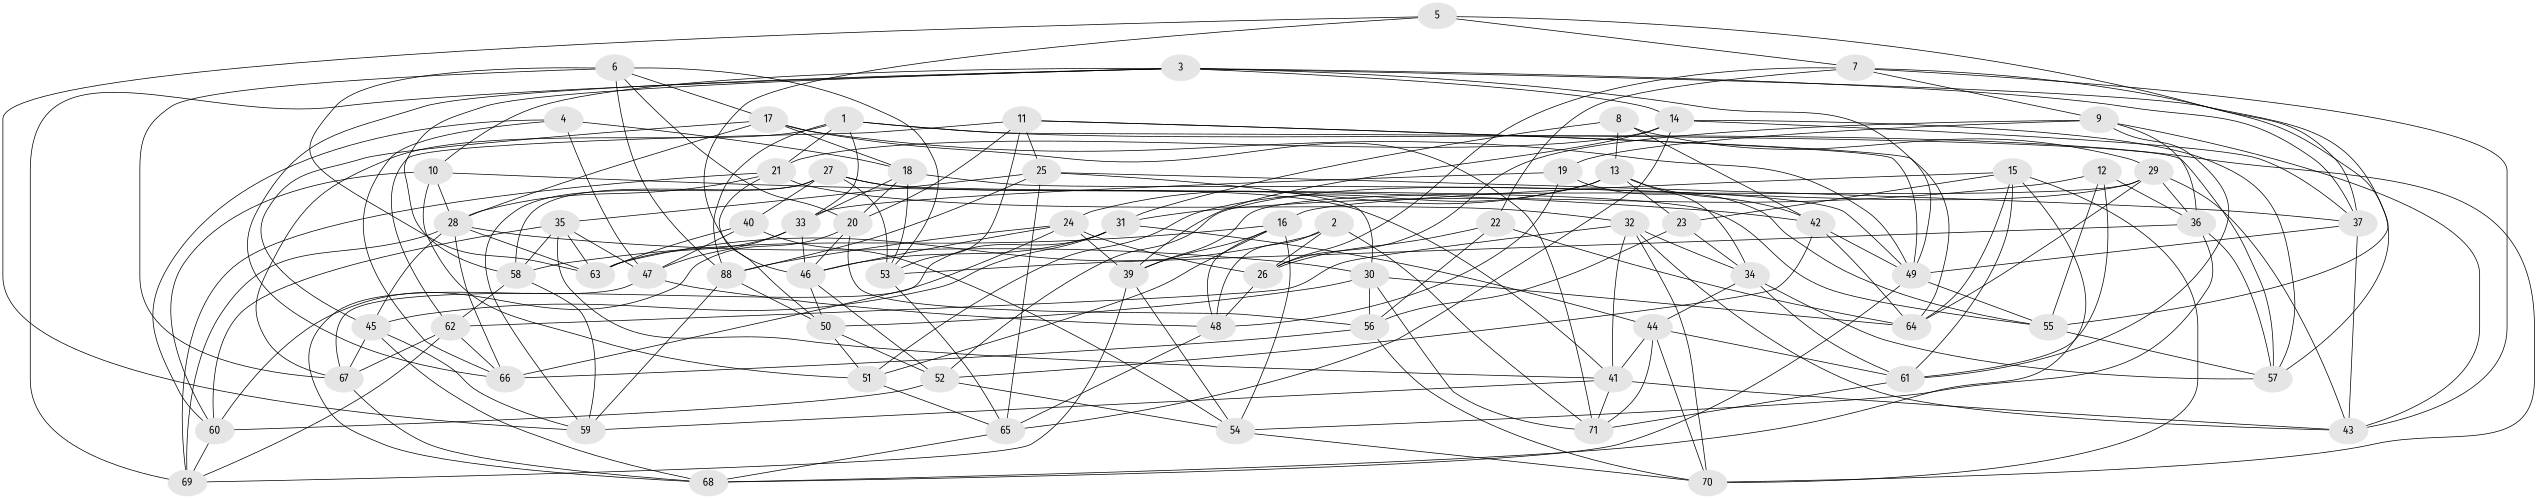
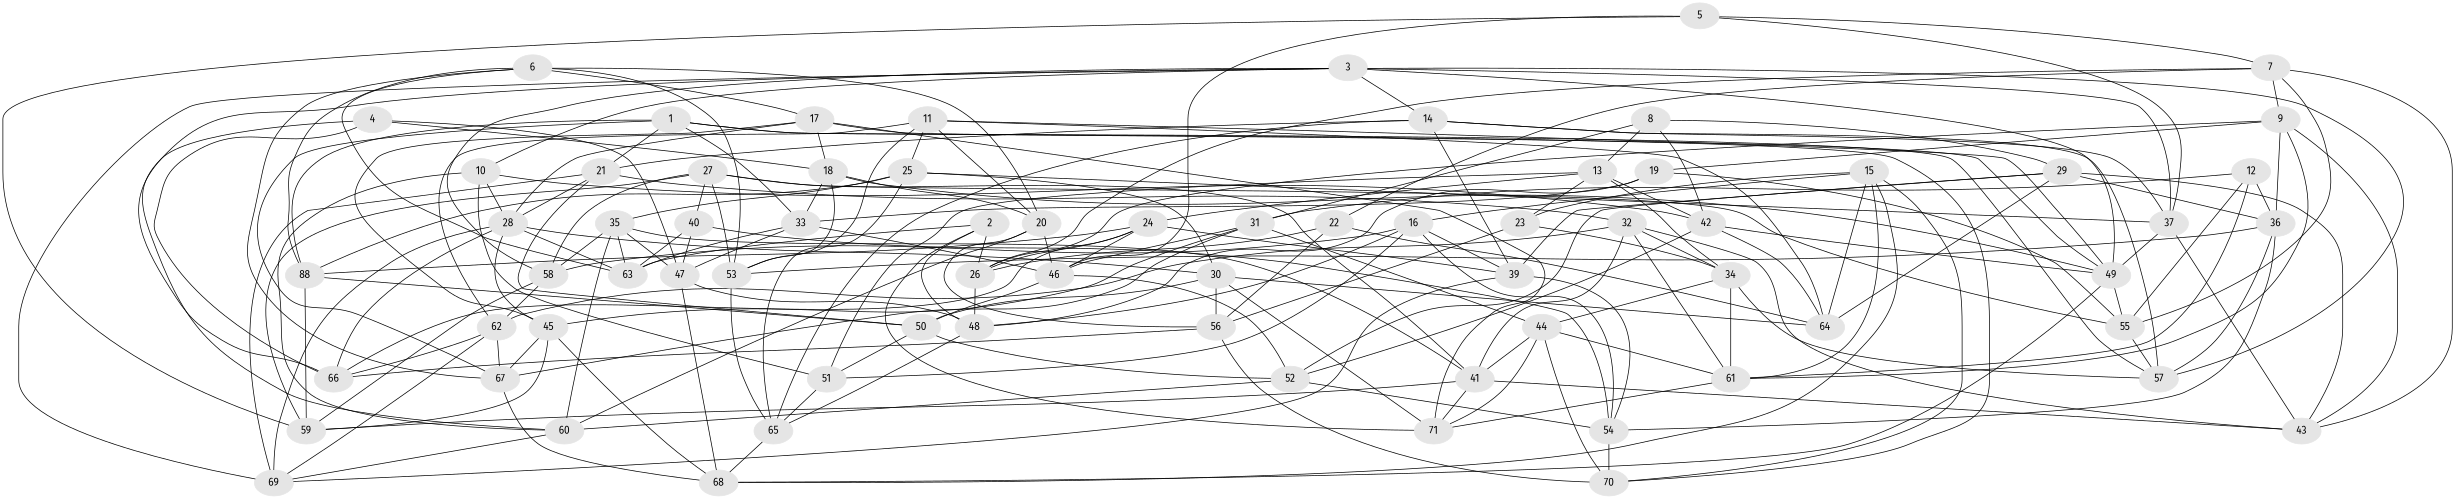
(1689, 347) -> (1679, 301)
